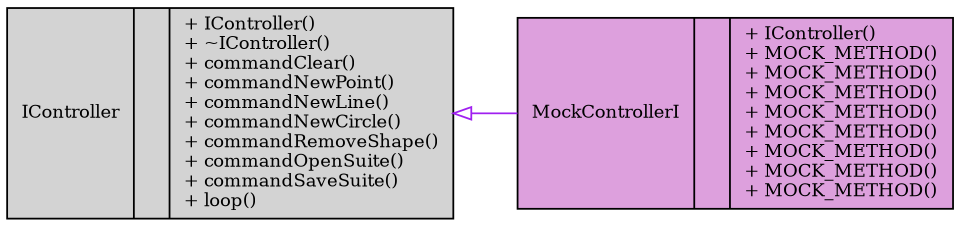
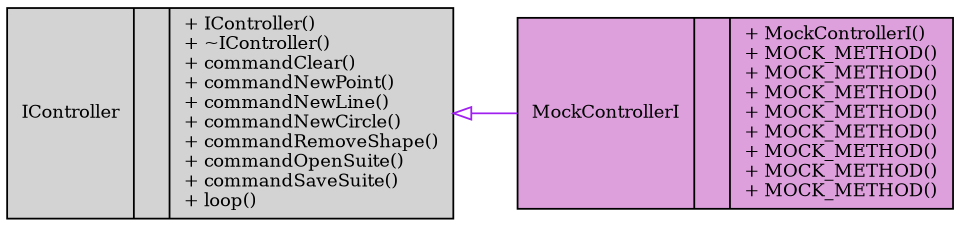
(810, 34) -> (835, 34)
